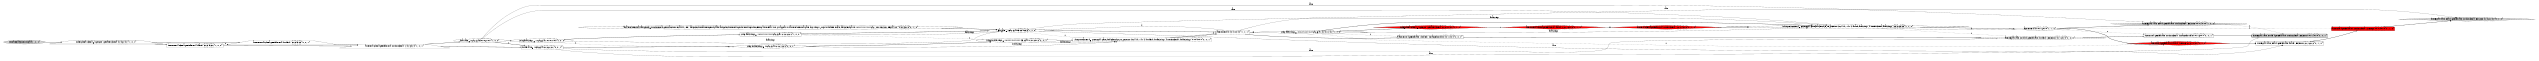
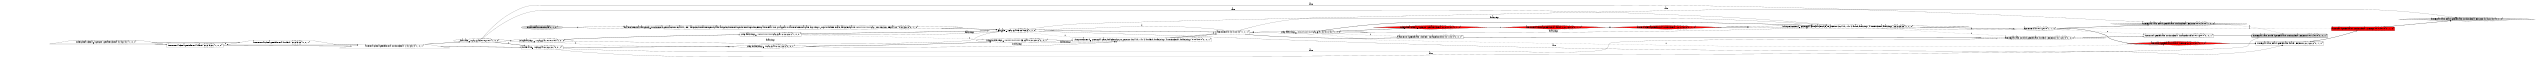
none -> (542, 27)
(25, 42) -> none
